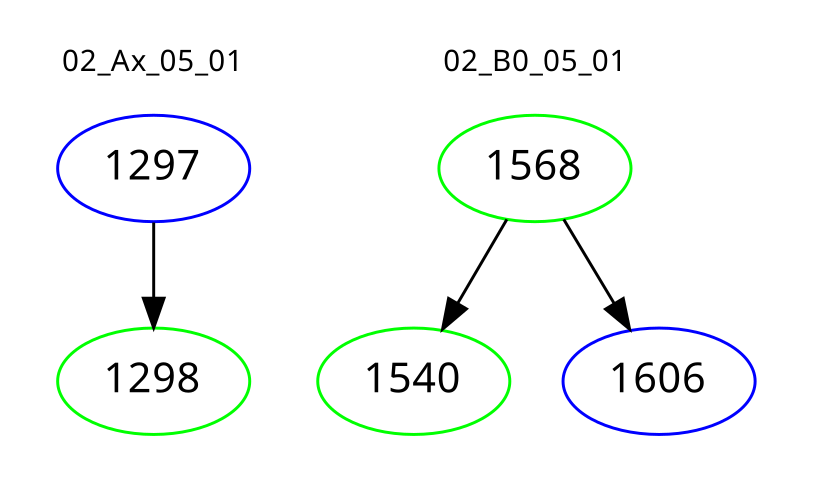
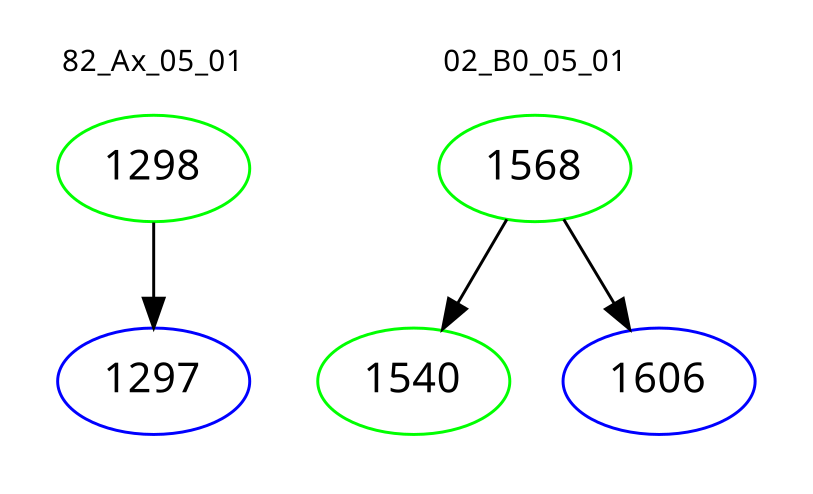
(154, 64) -> (154, 64)
(154, 260) -> (154, 260)
